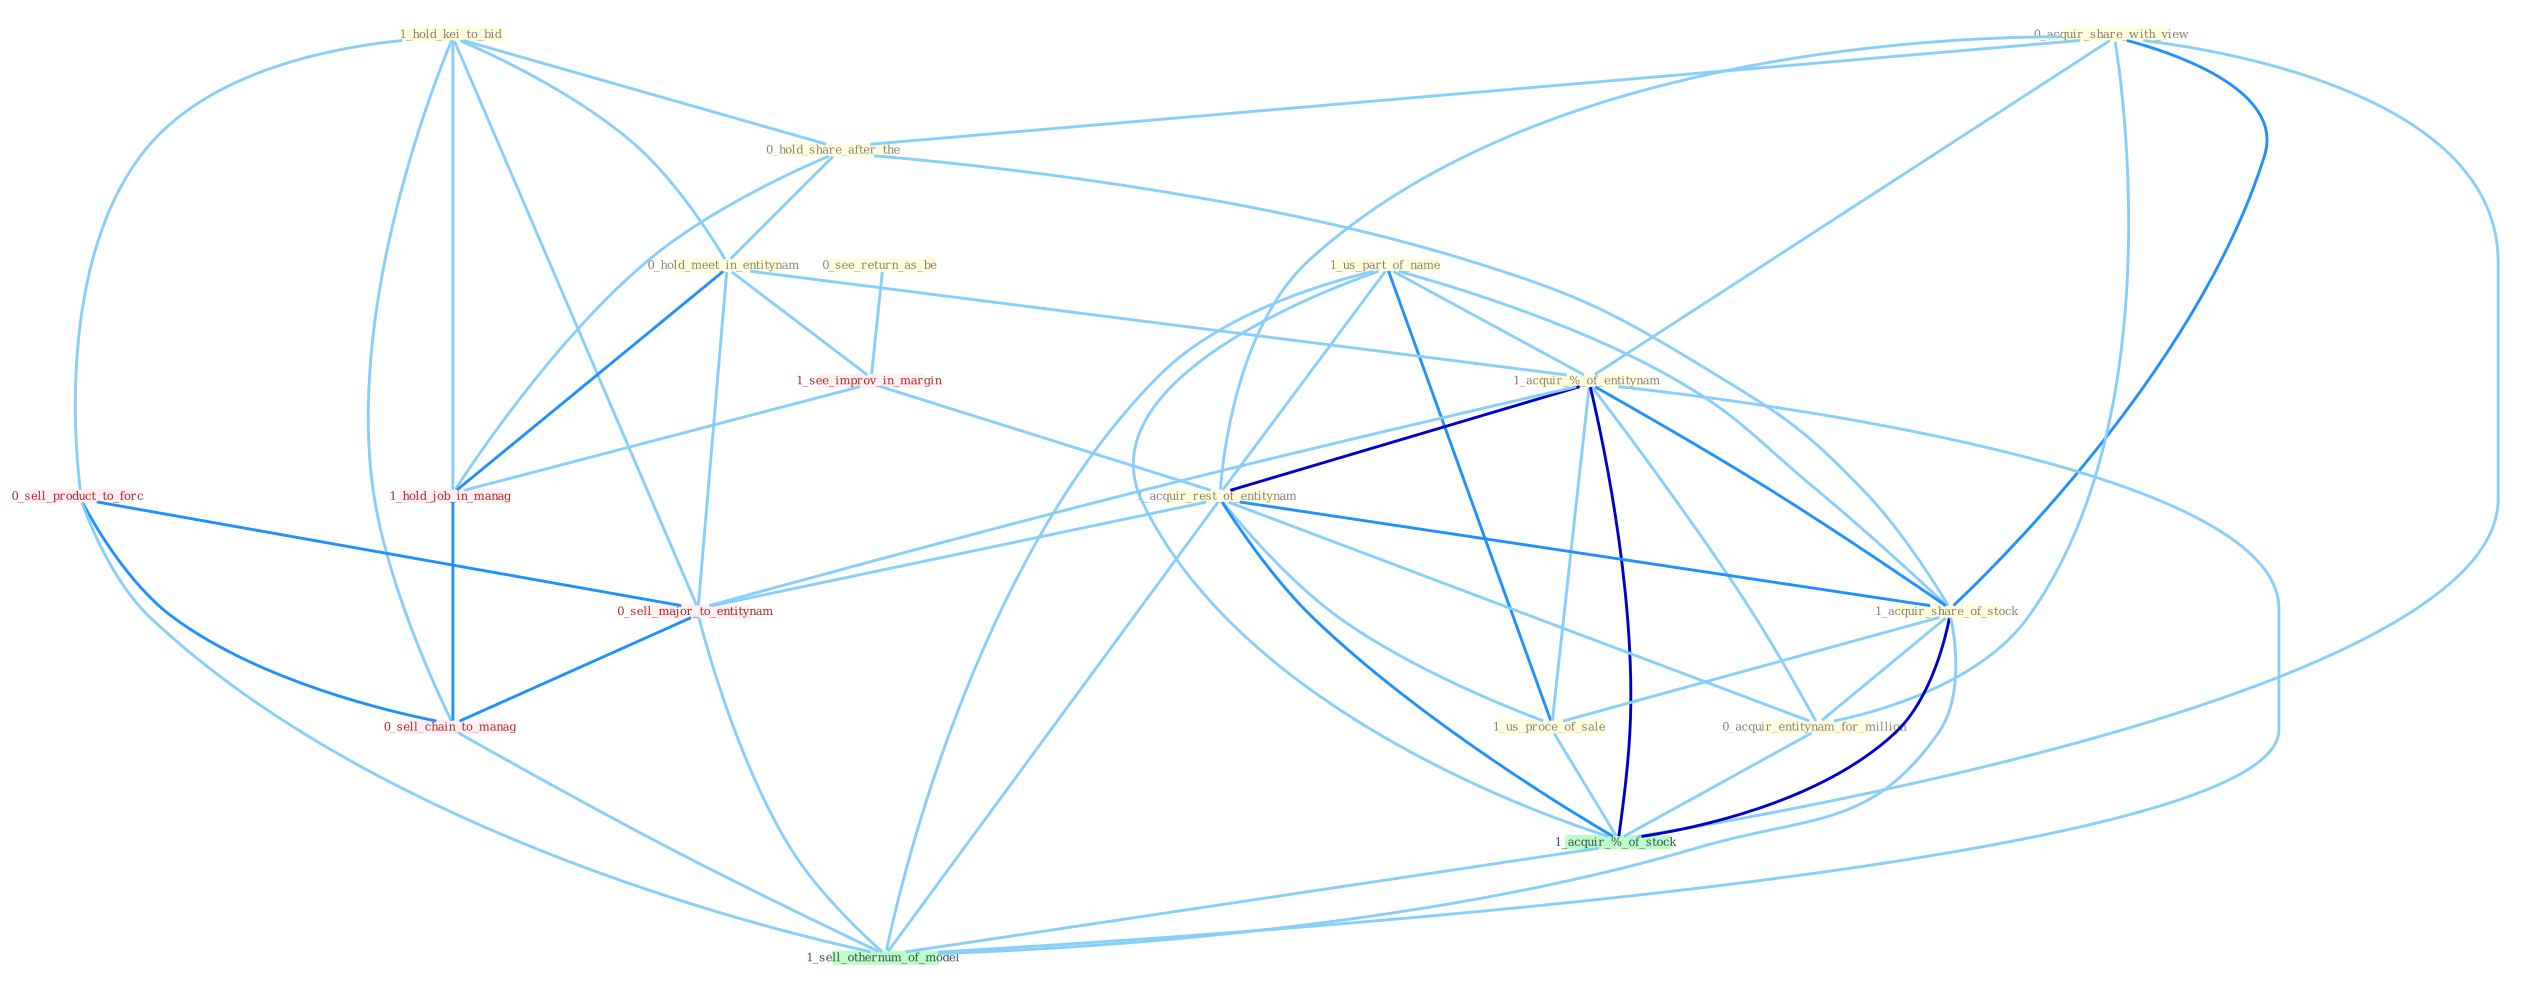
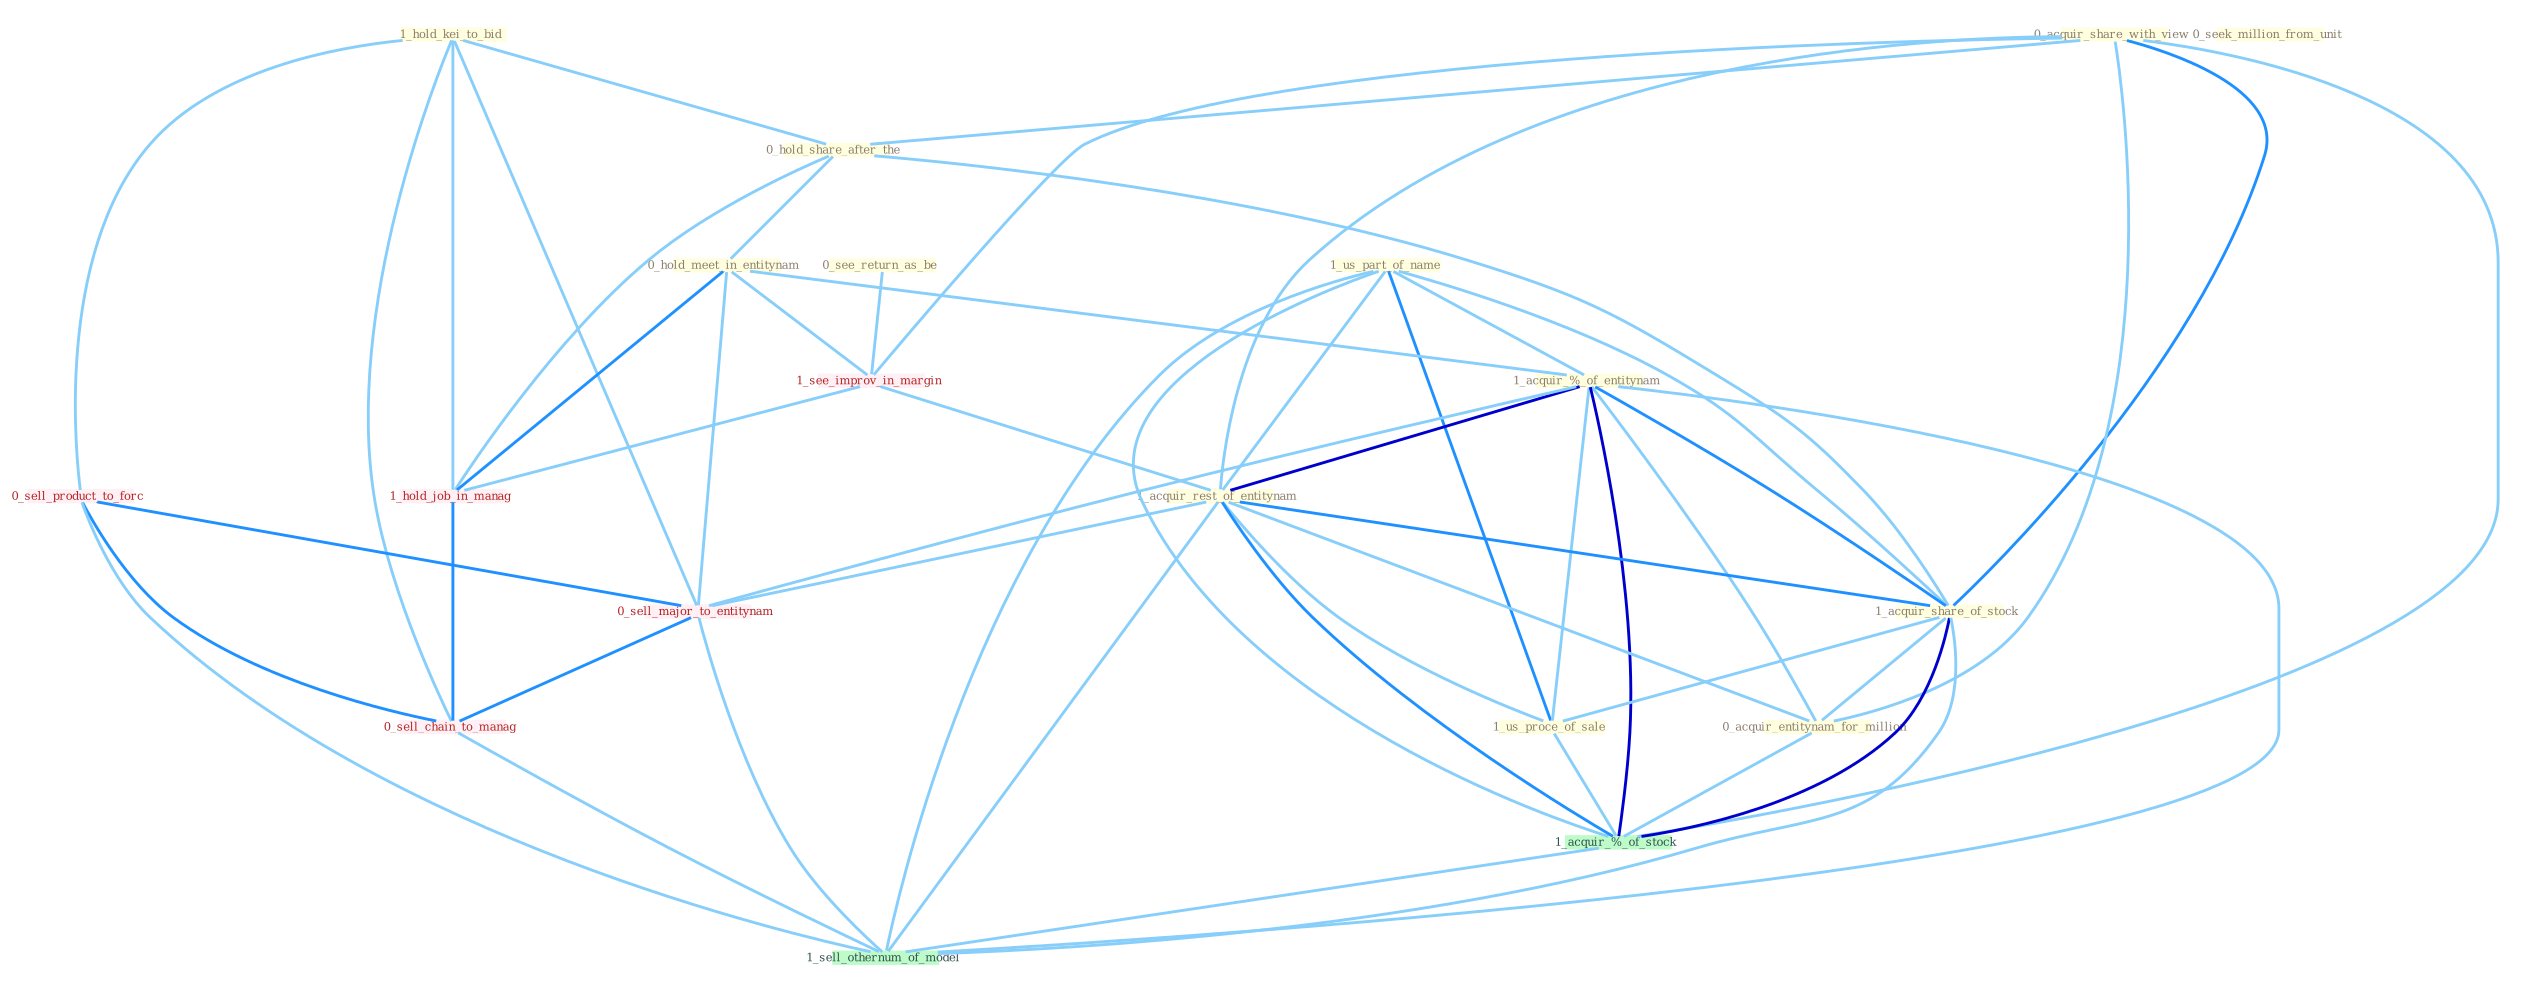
none -> (2270, 35)
(613, 126) -> none
(1852, 207) -> (1413, 74)
